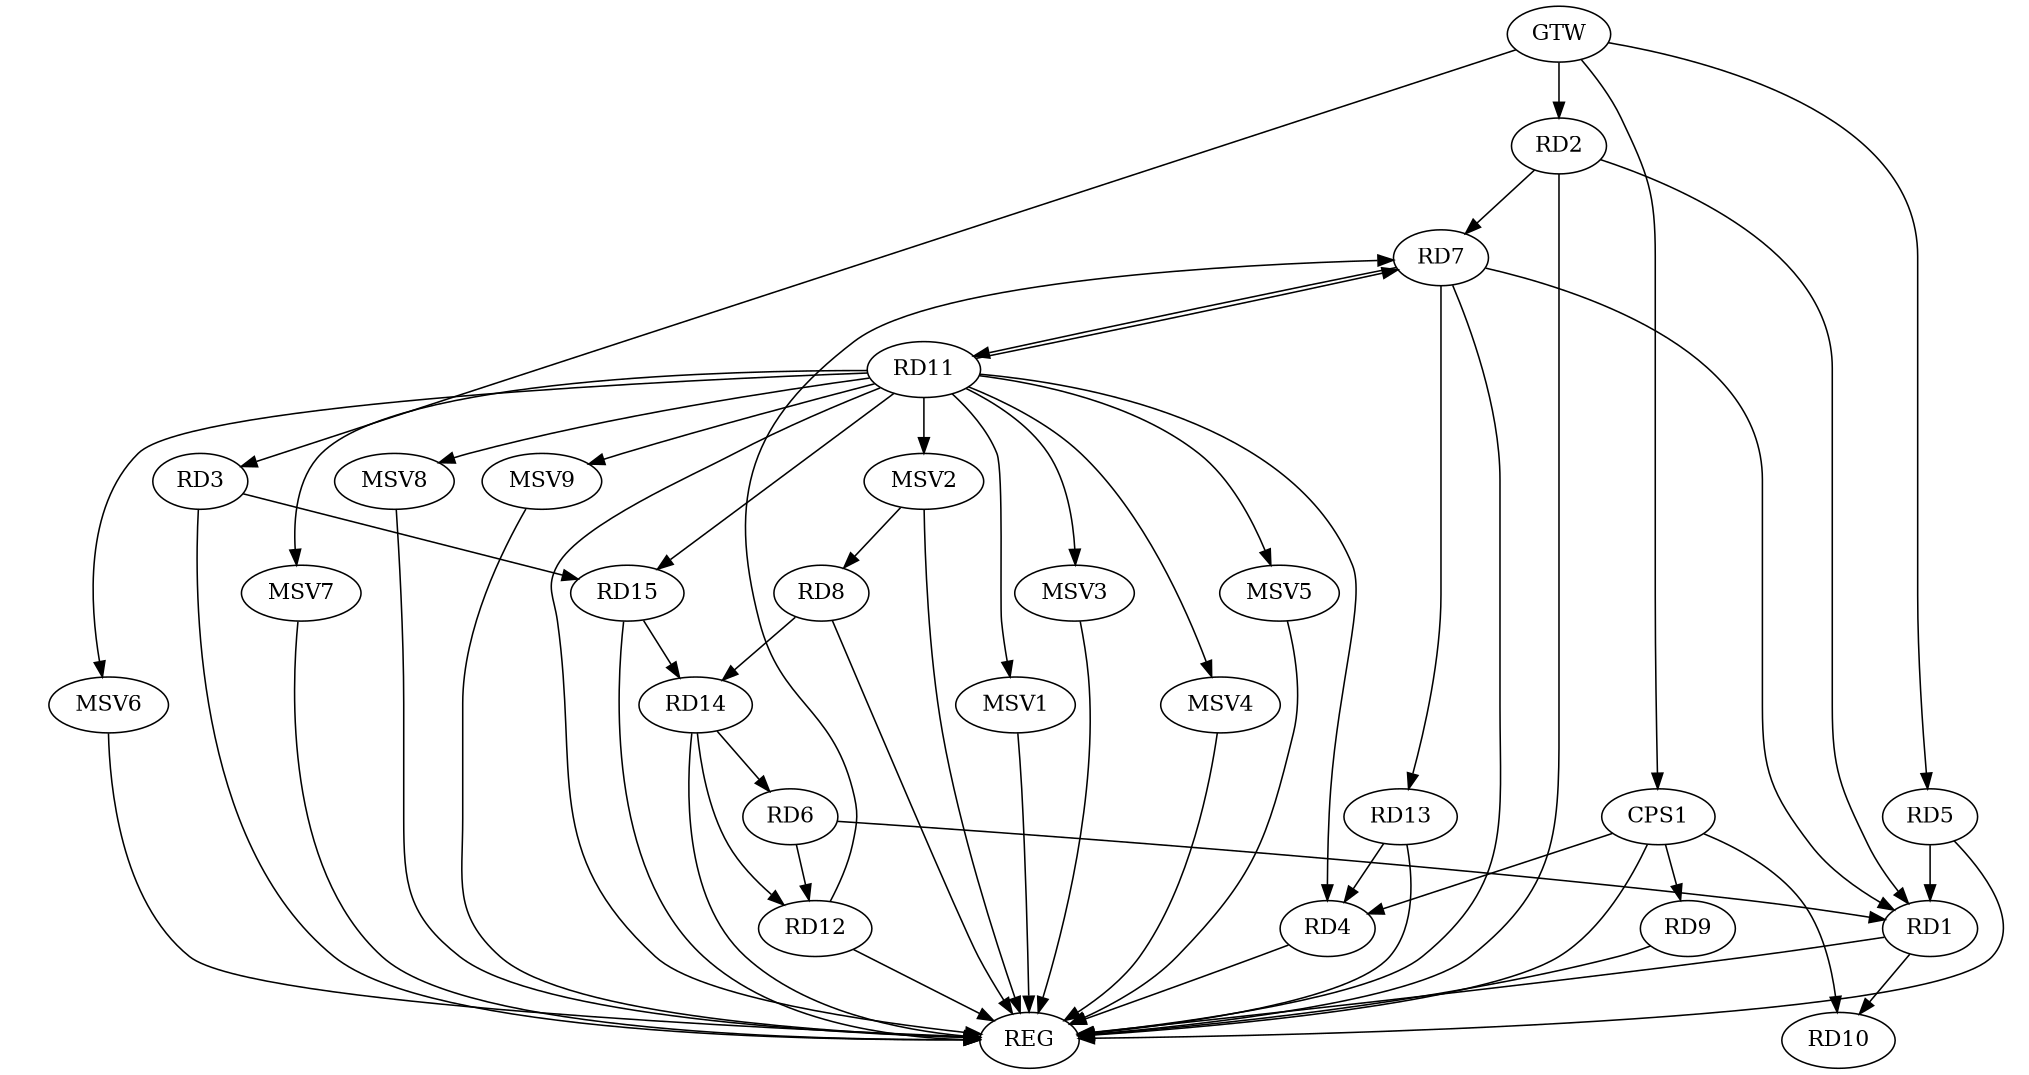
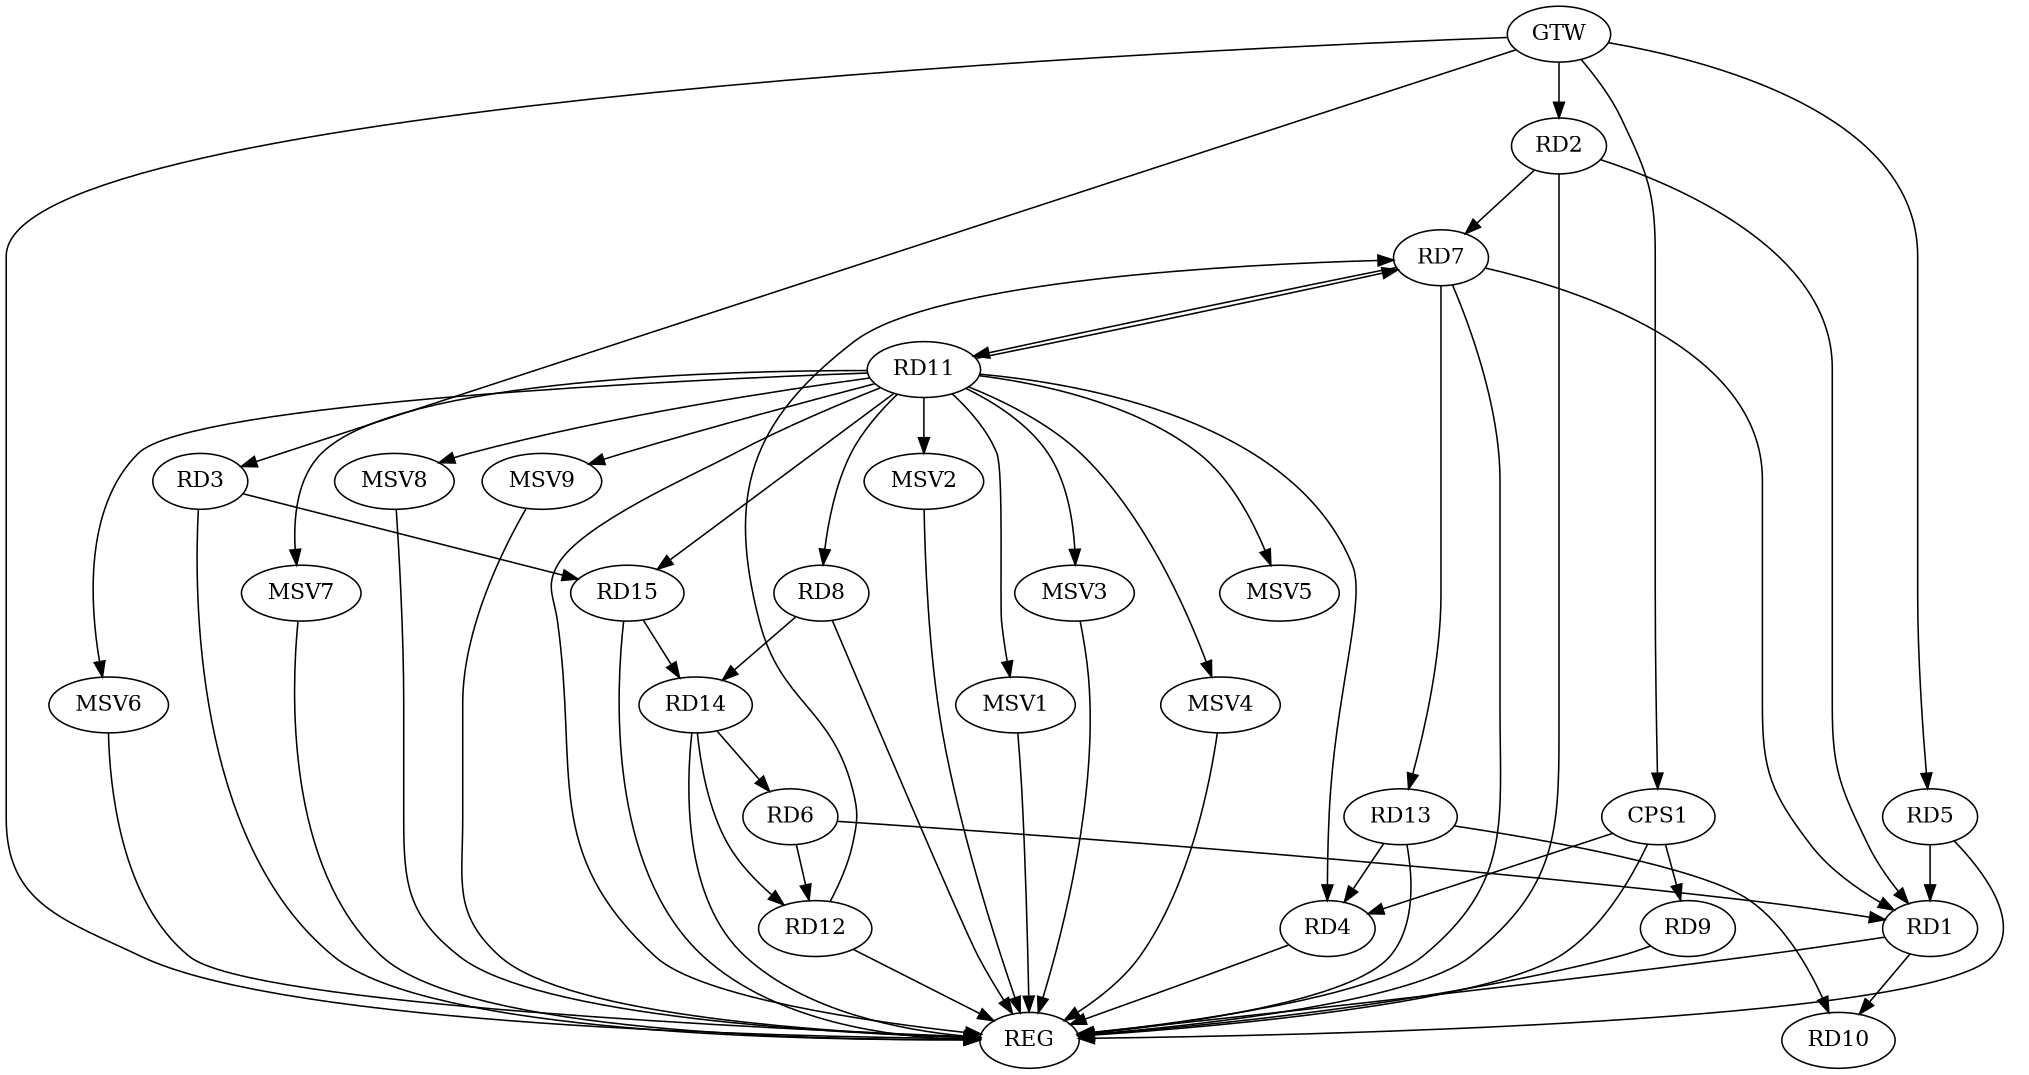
(878, 532) -> (846, 465)
(1260, 843) -> (6, 288)
(1796, 894) -> (1654, 865)
